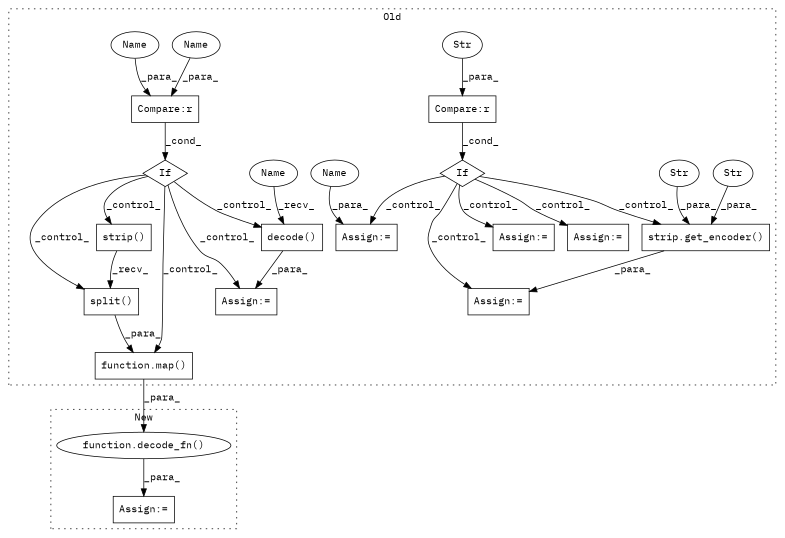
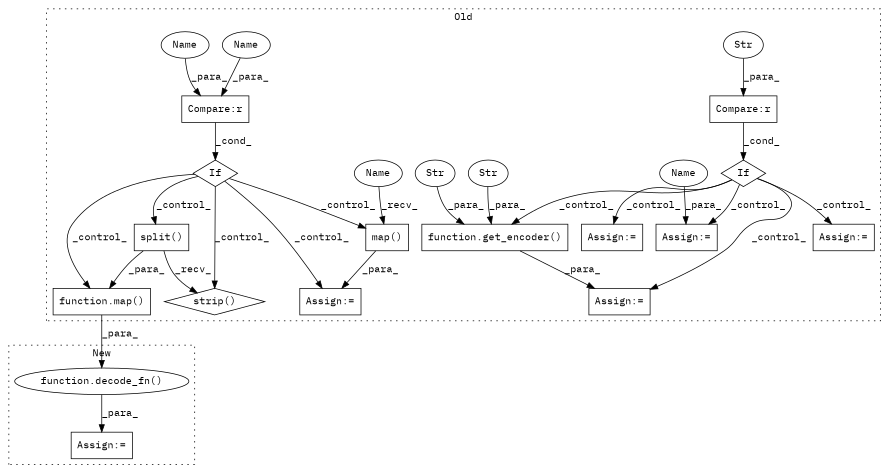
(124, 237) -> (215, 302)
(292, 237) -> (387, 237)
(706, 237) -> (495, 237)
(112, 265) -> (173, 273)
